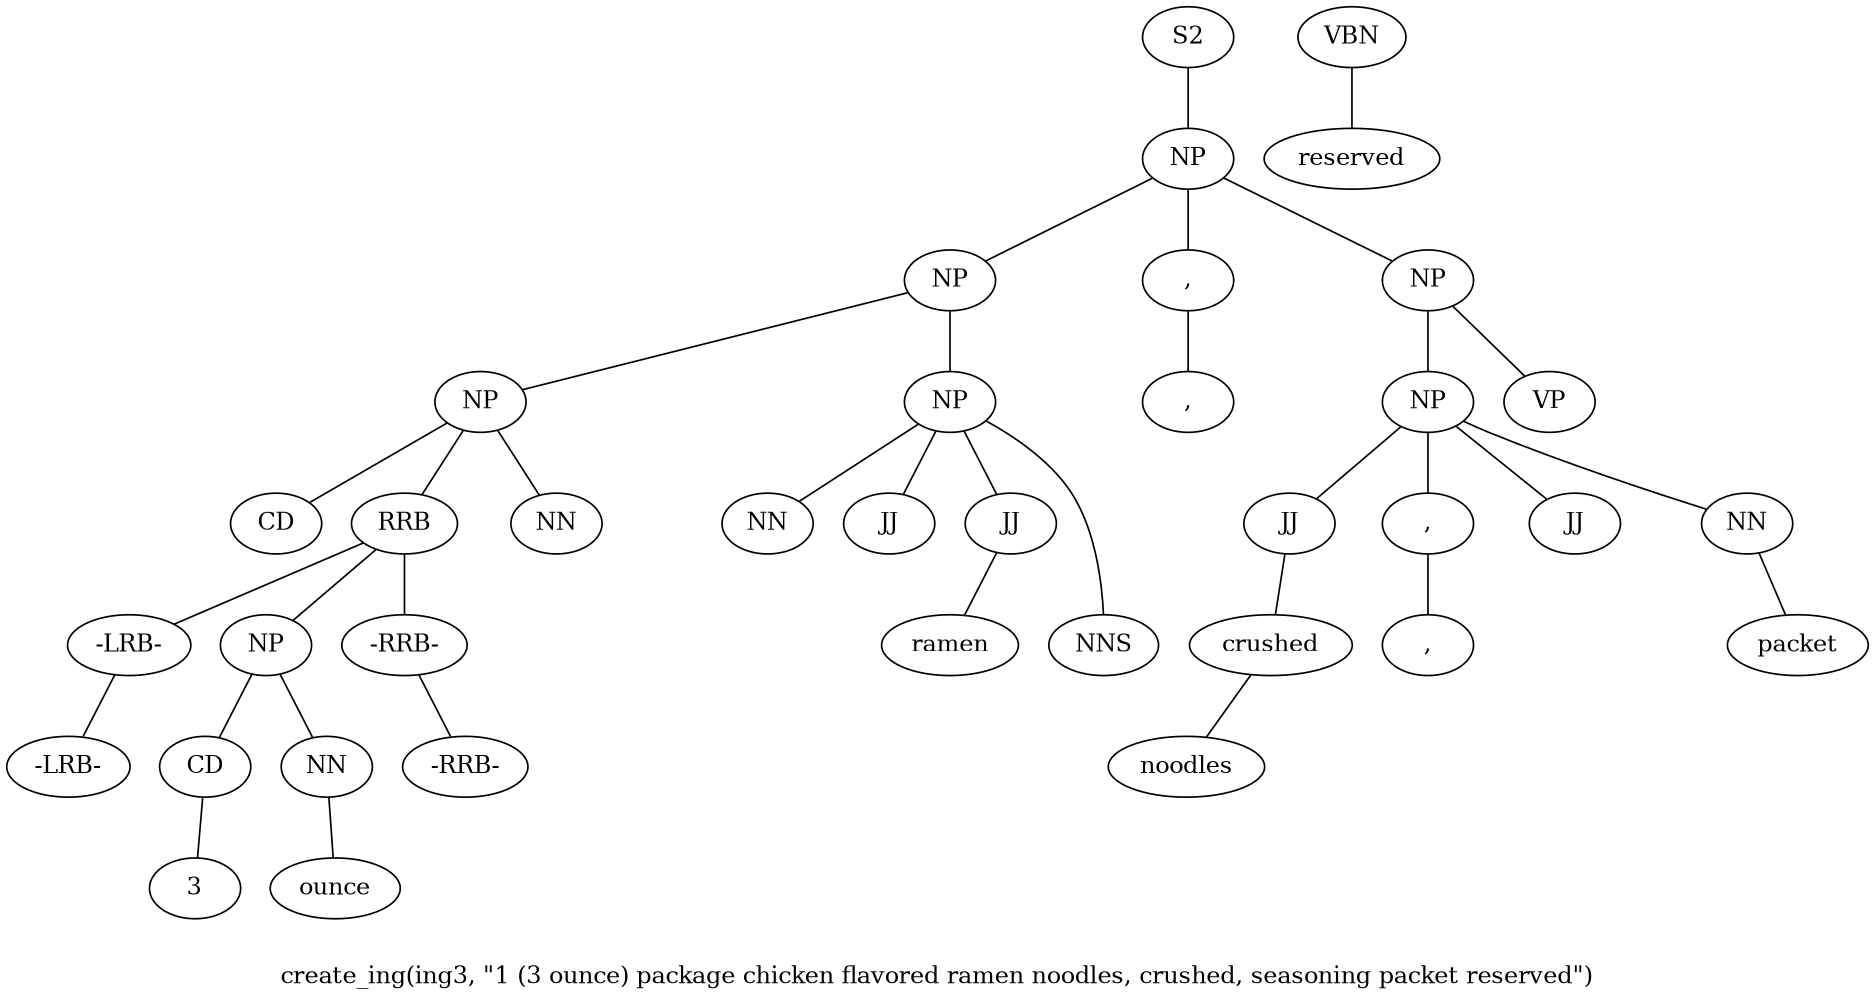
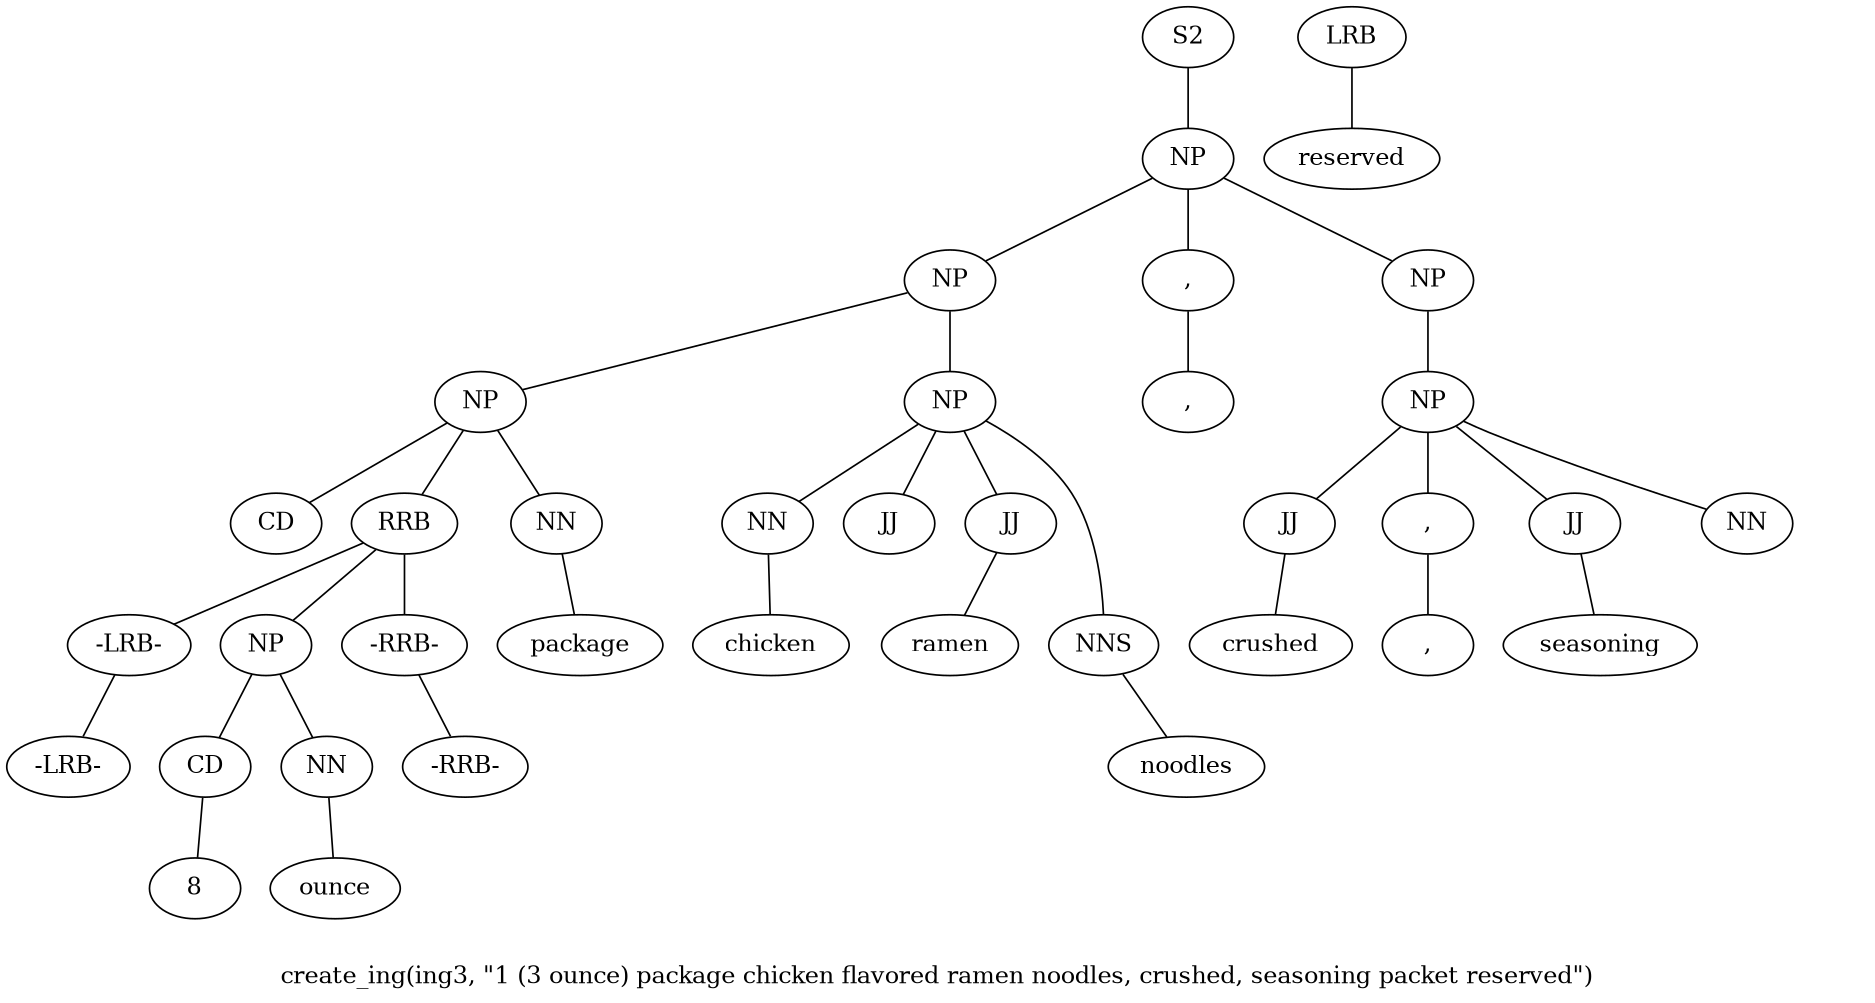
(1352, 37) -> (1352, 37)
(1550, 402) -> none
none -> (580, 645)
none -> (771, 645)
none -> (1600, 645)
(1798, 645) -> none
(1229, 706) -> (1145, 706)
(195, 888) -> (195, 888)
